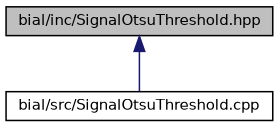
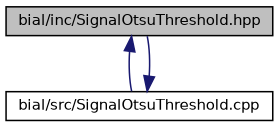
none -> (149, 56)
